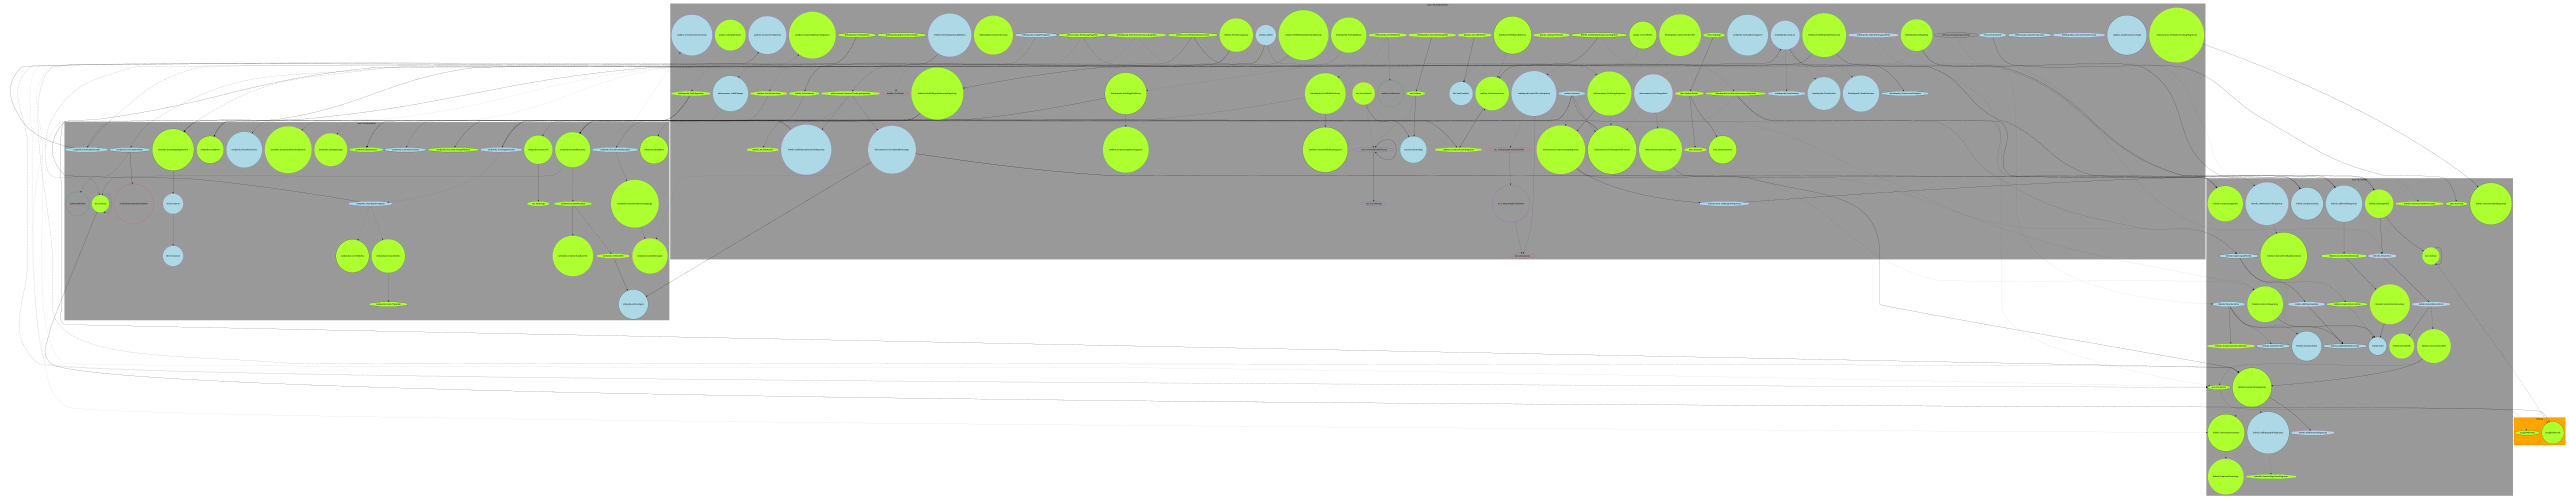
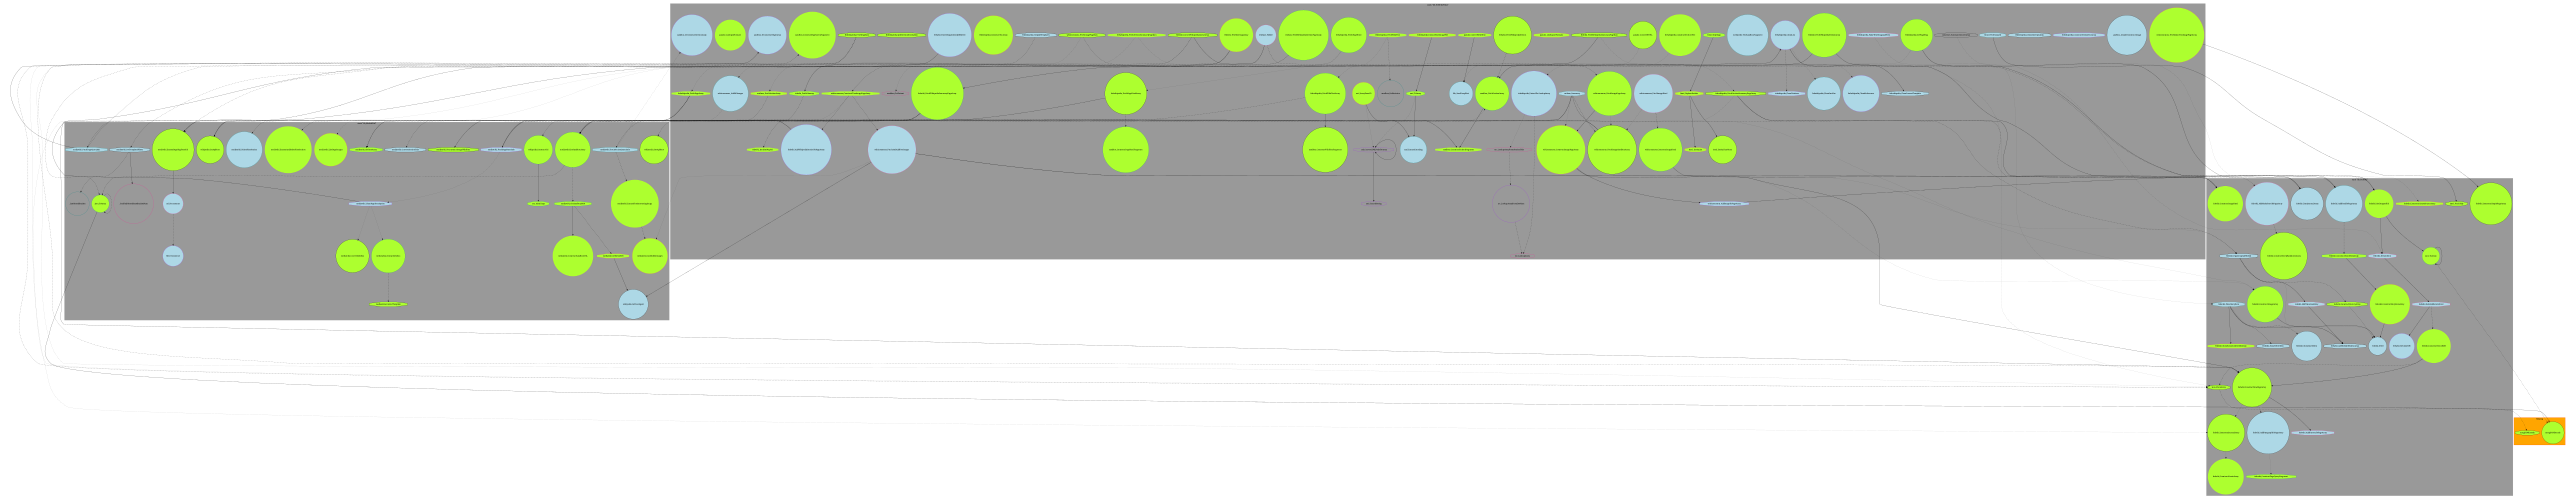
(2402, 346) -> (2402, 346)
